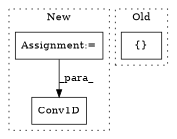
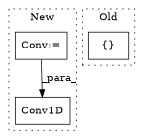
(59, 46) -> (41, 46)
